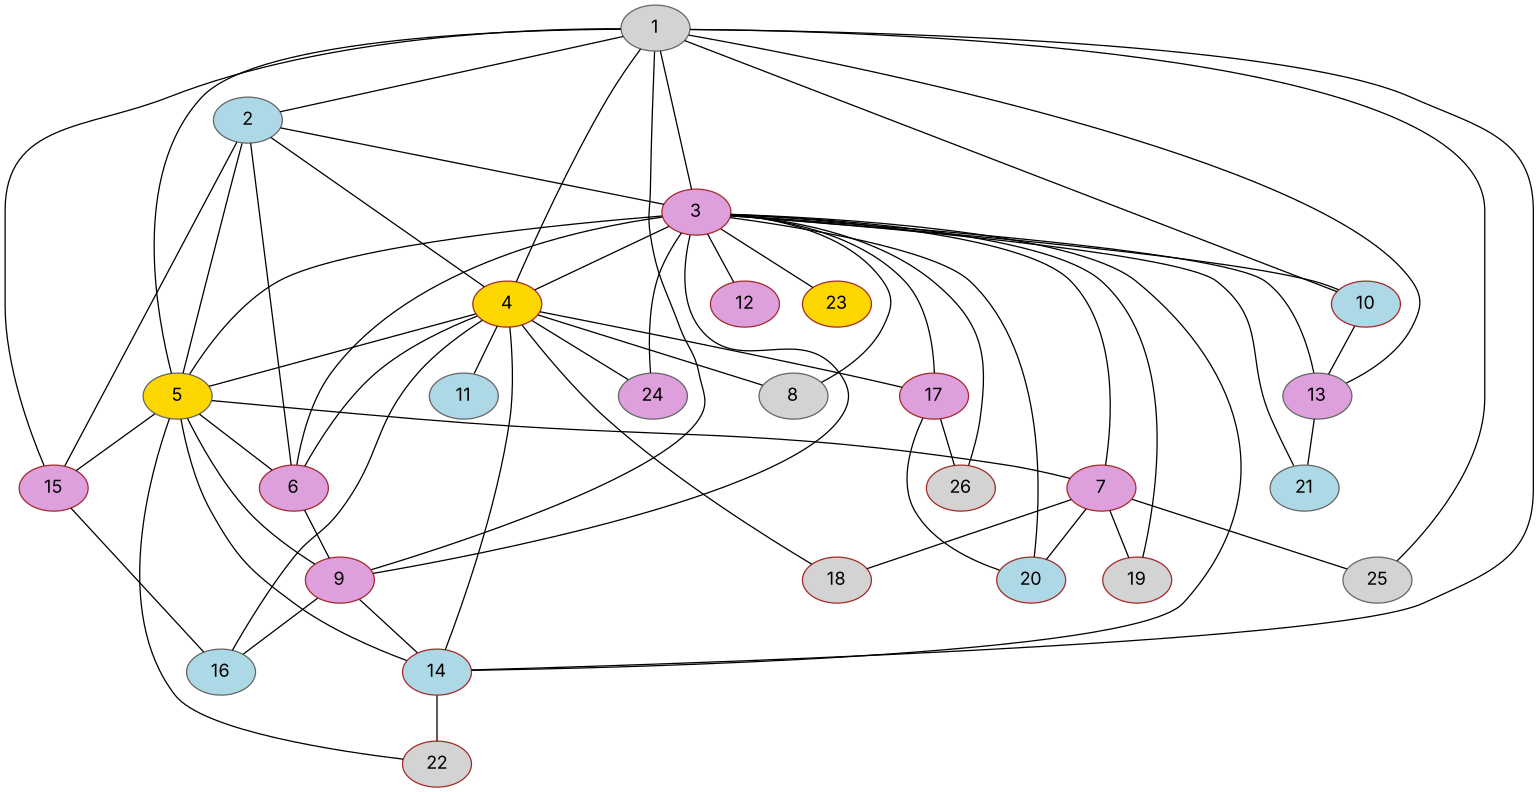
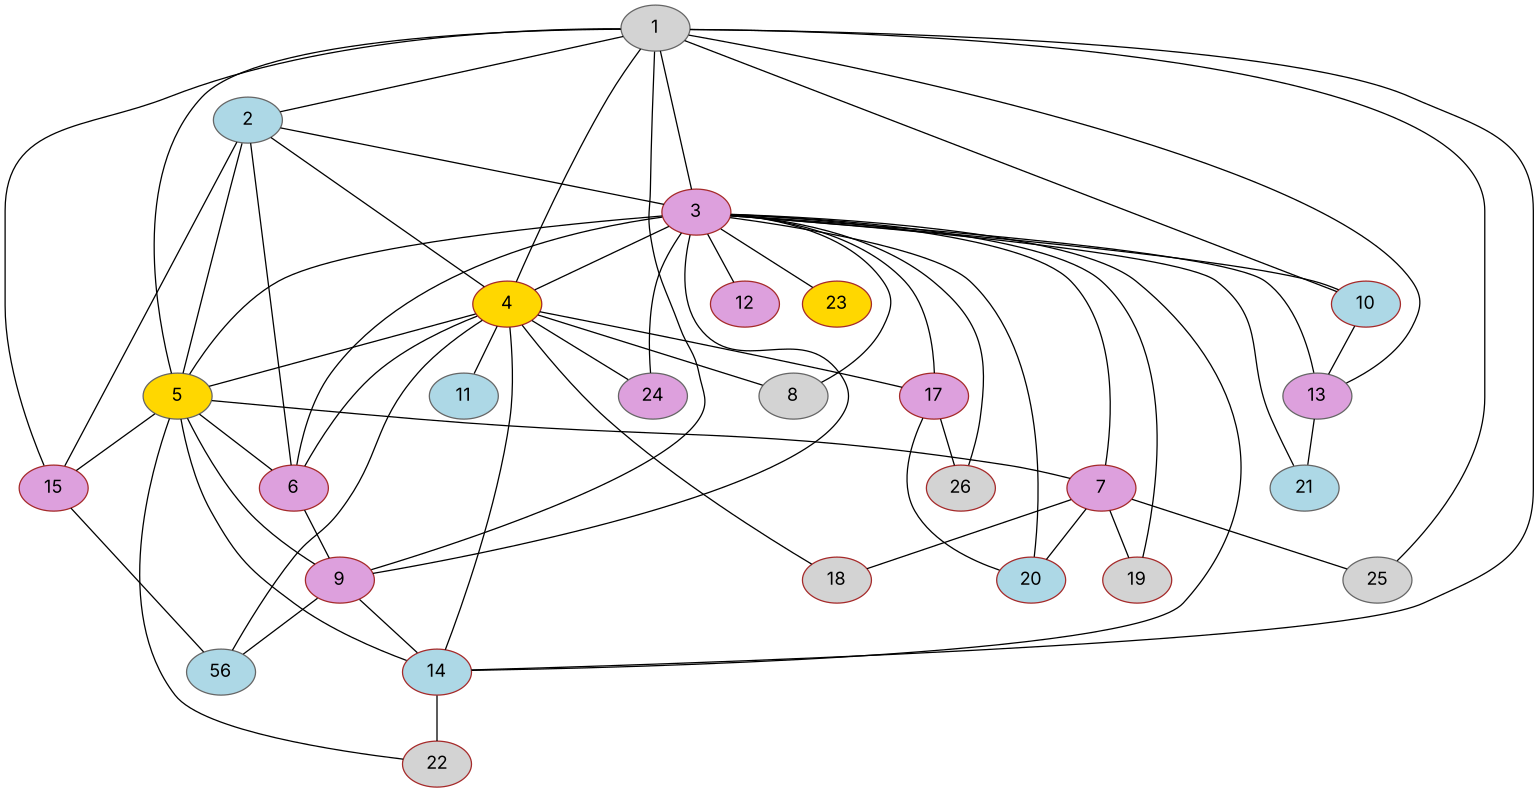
(221, 672) -> (221, 672)
